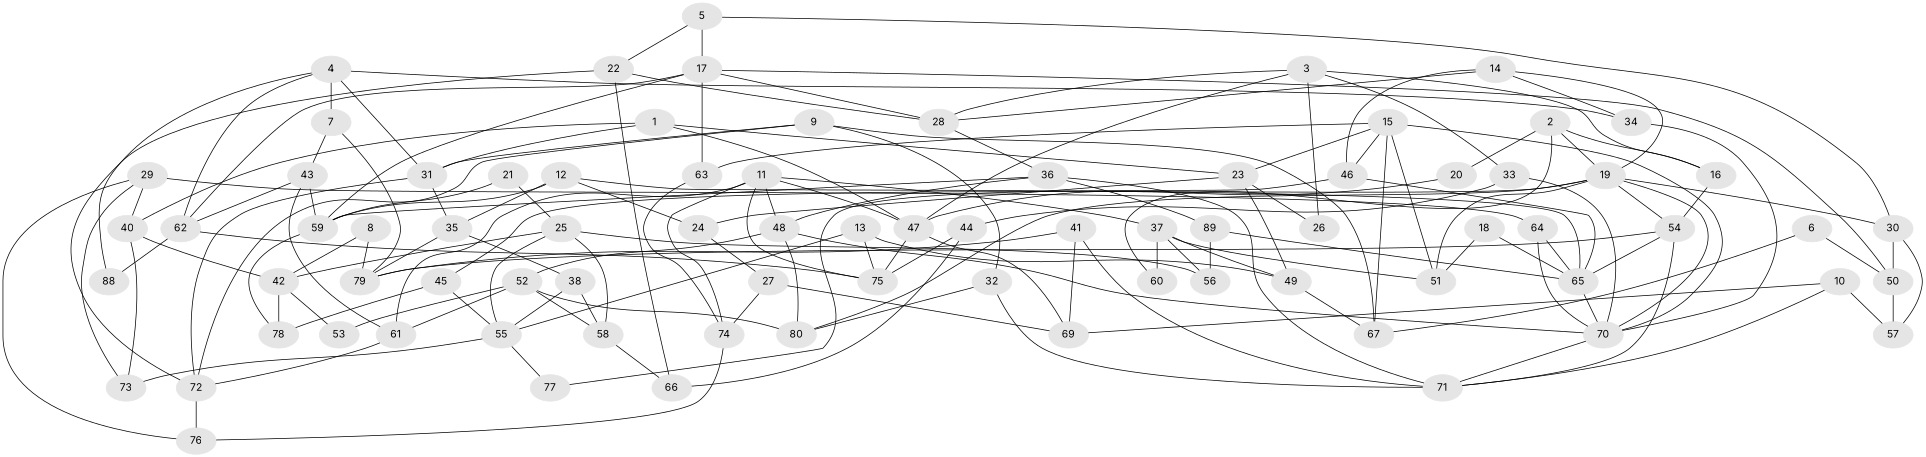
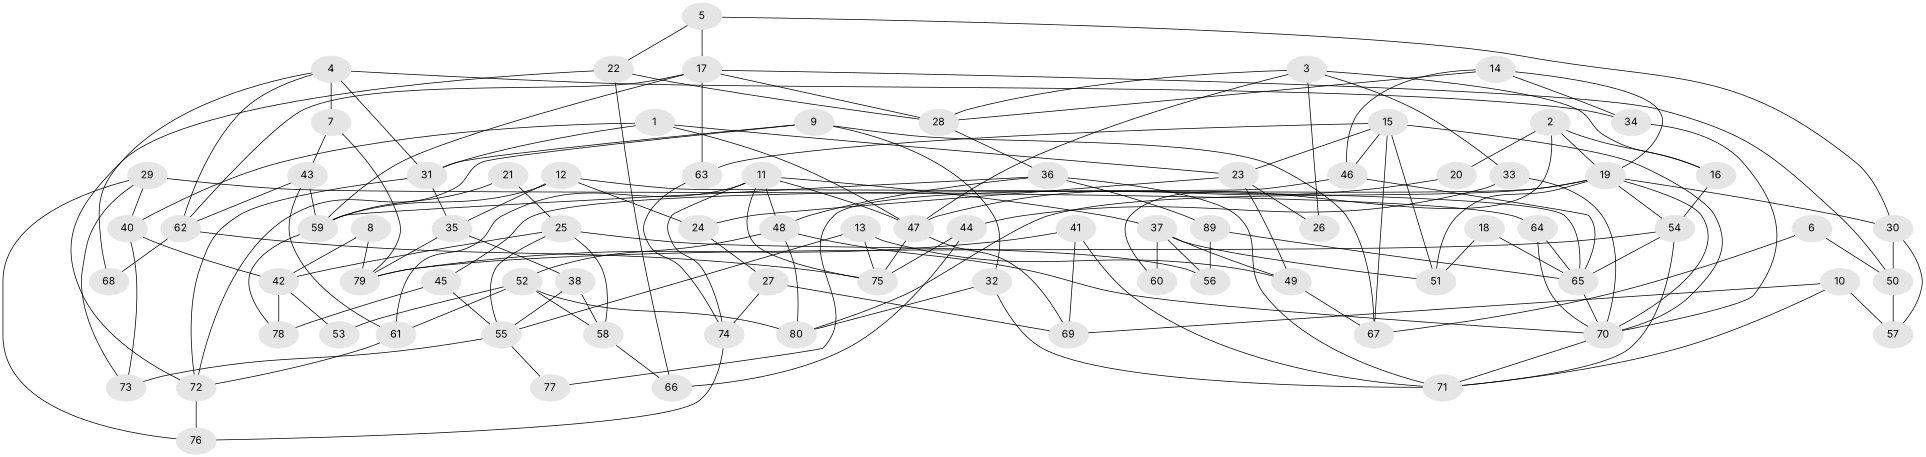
(109, 282) -> (109, 282)
